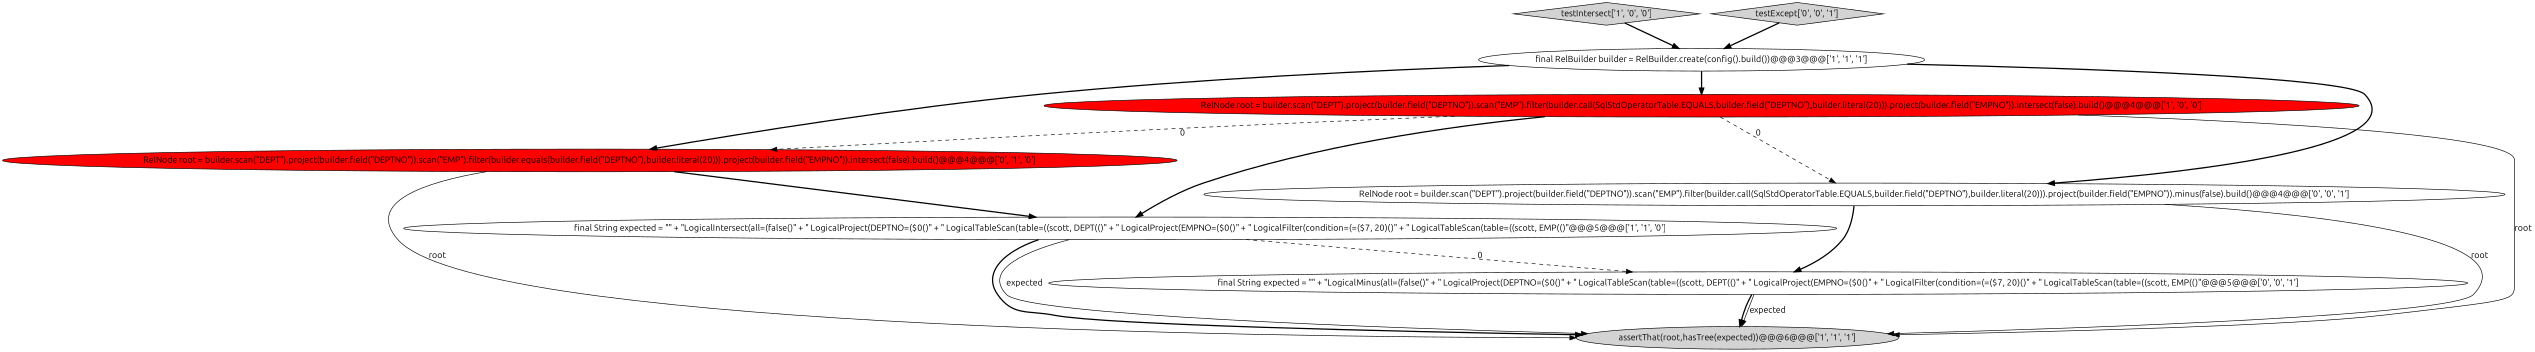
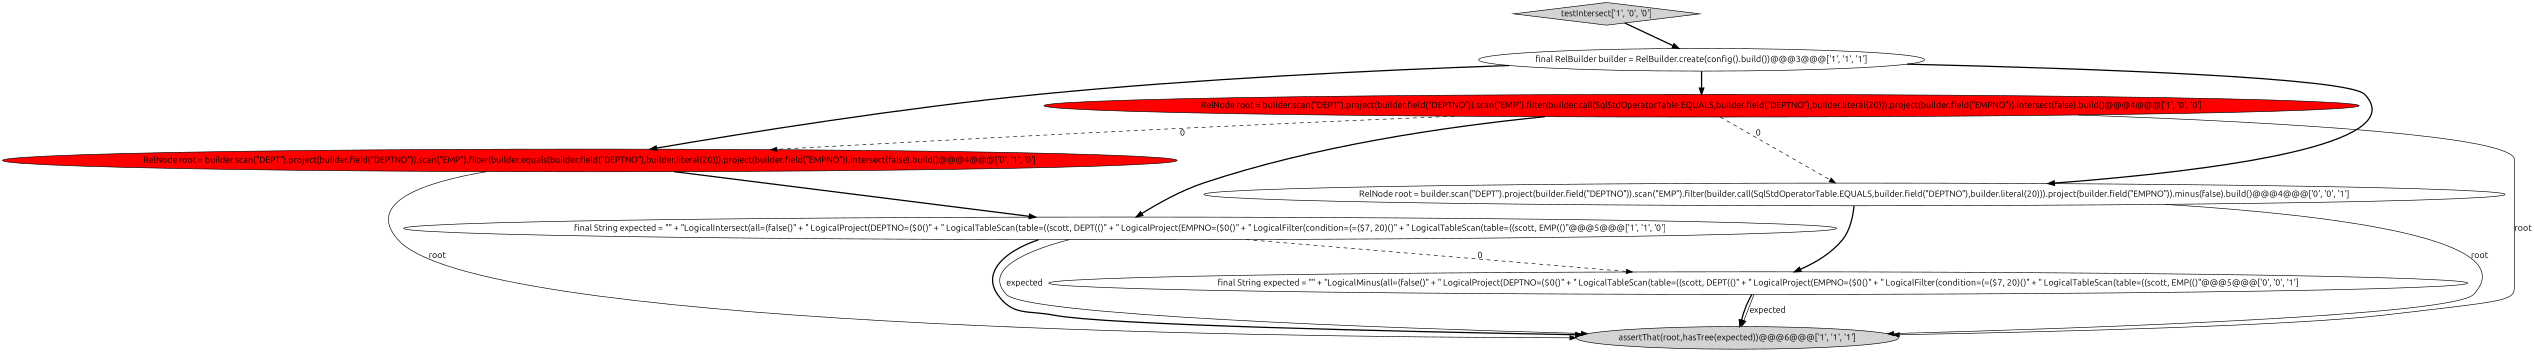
(1797, 14) -> none
